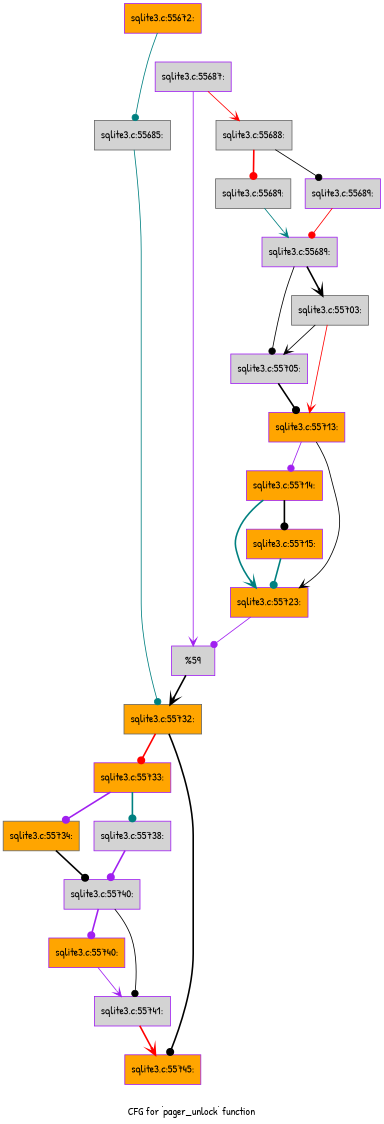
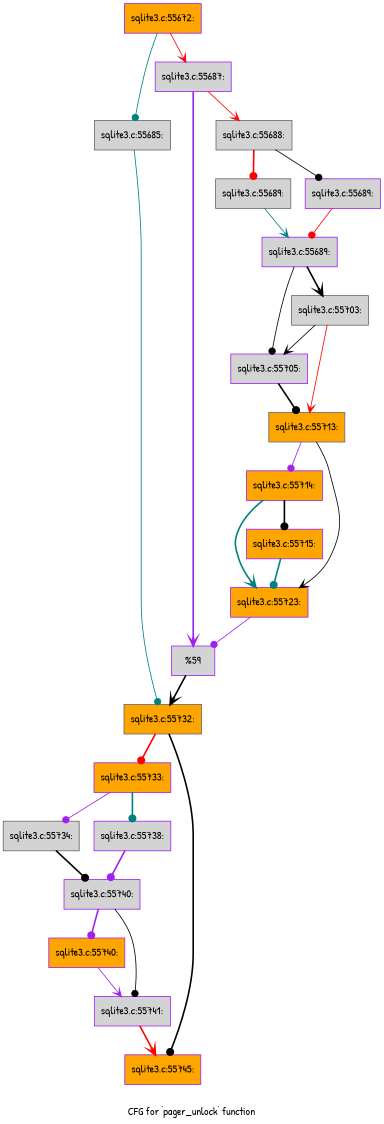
none -> (176, 44)
(193, 365) -> (193, 365)
(307, 427) -> (307, 427)
(90, 805) -> (90, 805)
(41, 836) -> (41, 836)
